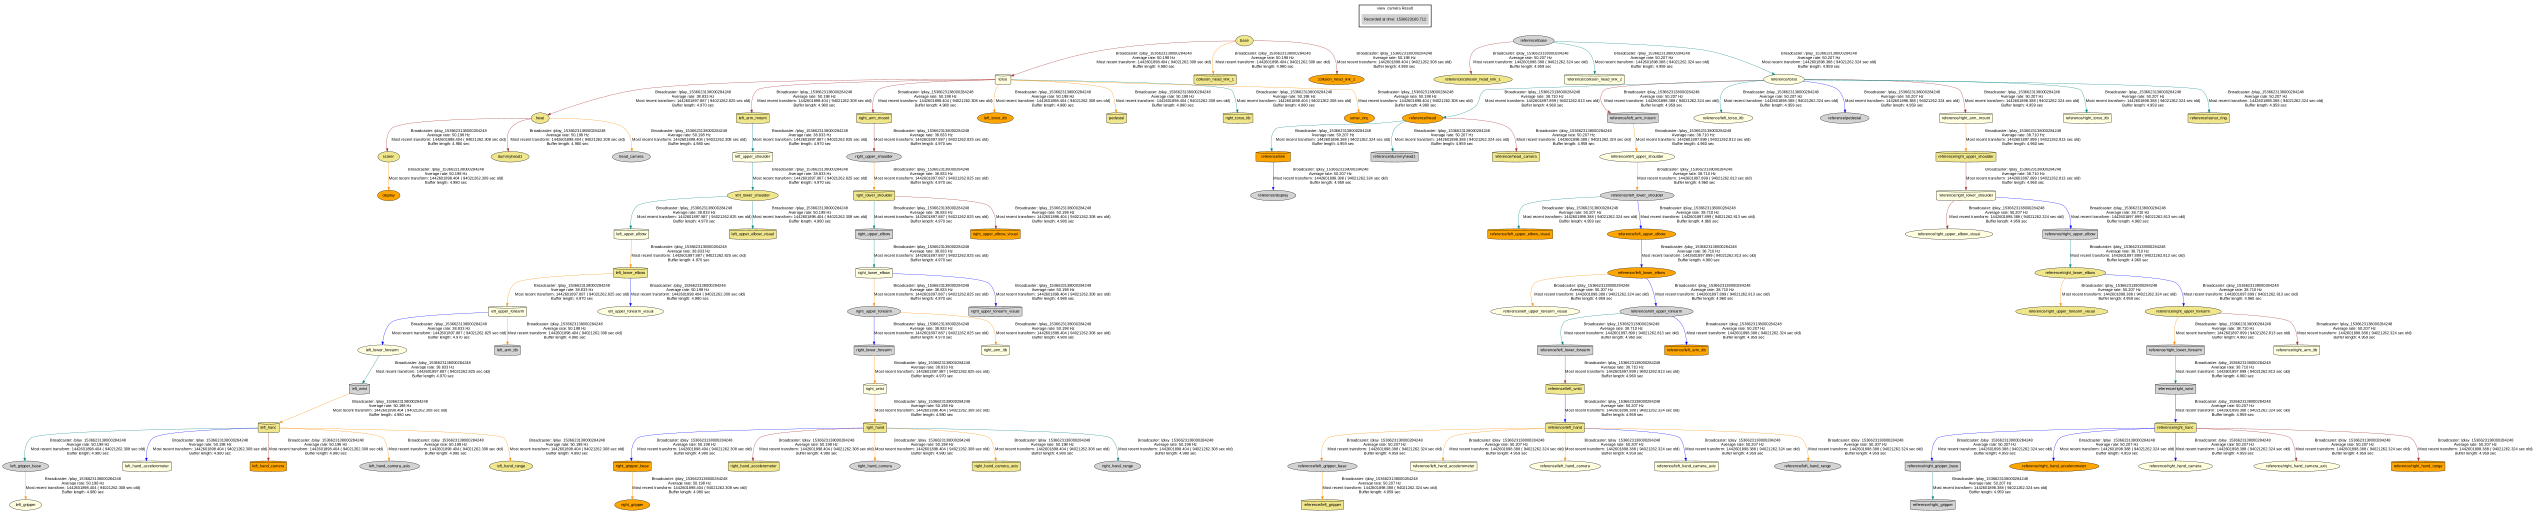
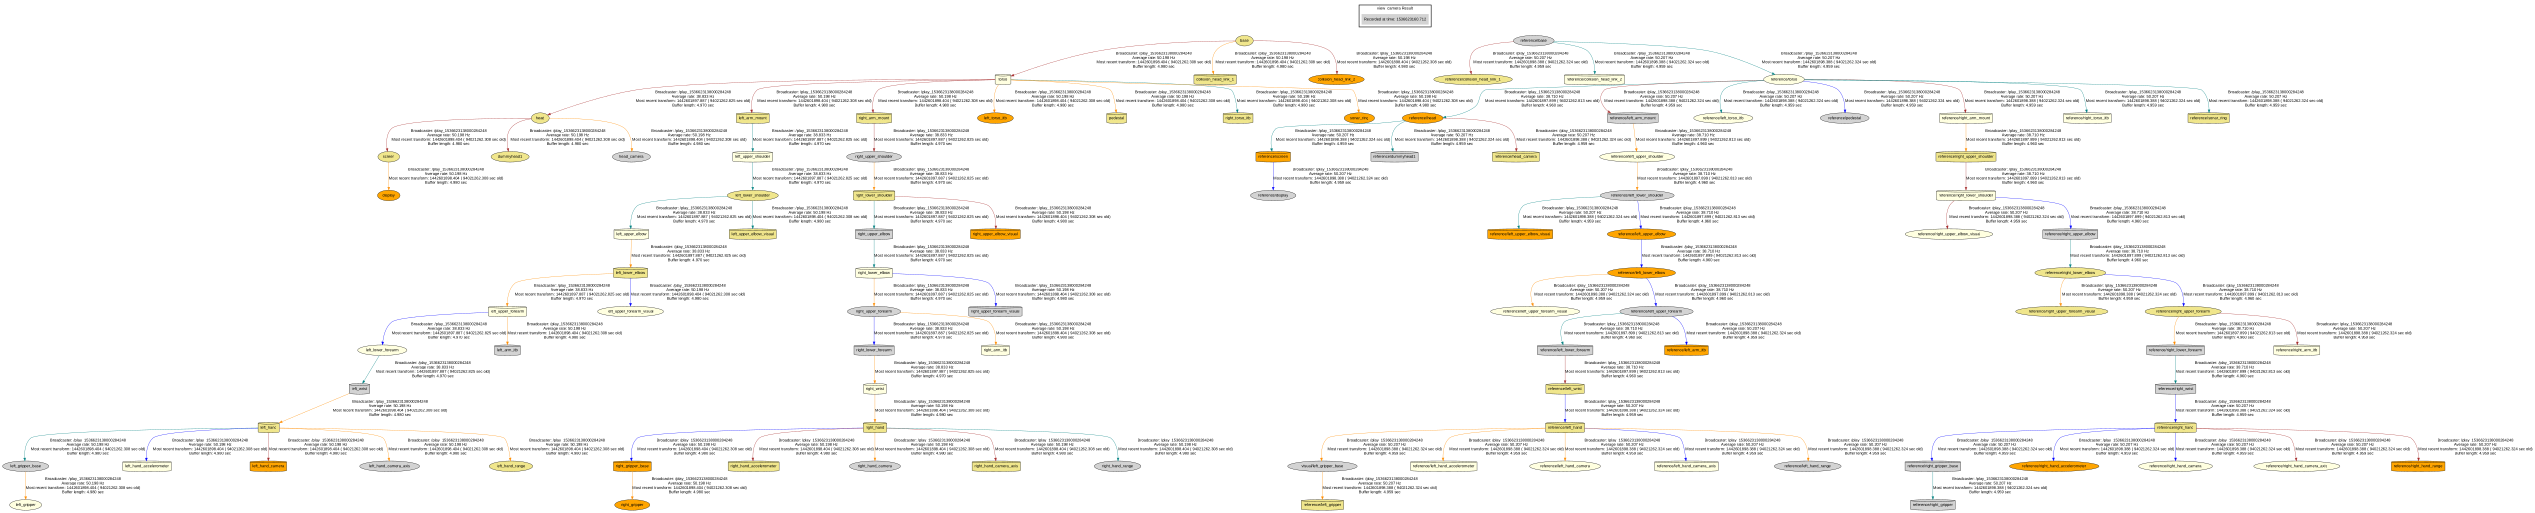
(1273, 157) -> (1273, 157)
(949, 431) -> (949, 431)
(1322, 466) -> (1322, 466)
